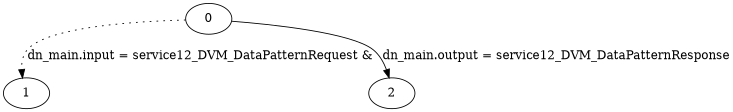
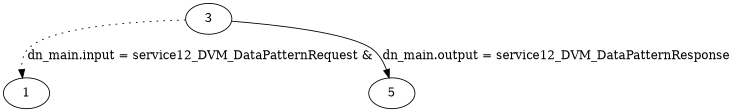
(209, 19) -> (209, 19)
(392, 93) -> (392, 93)
